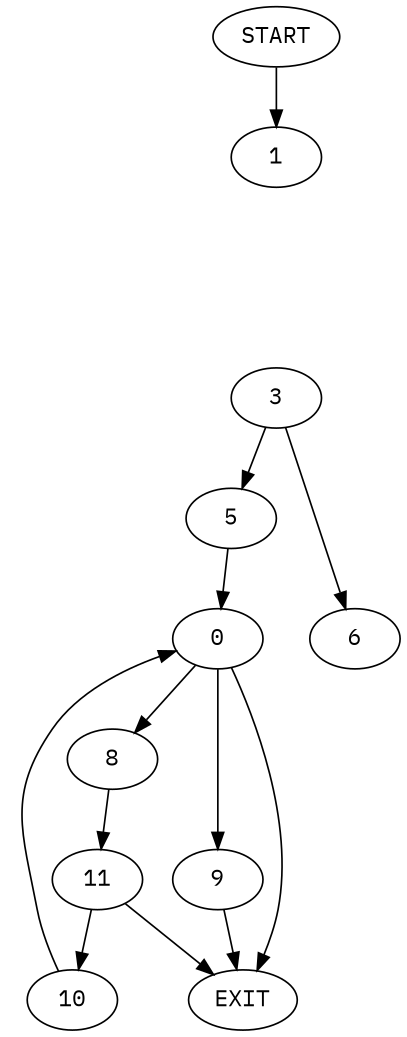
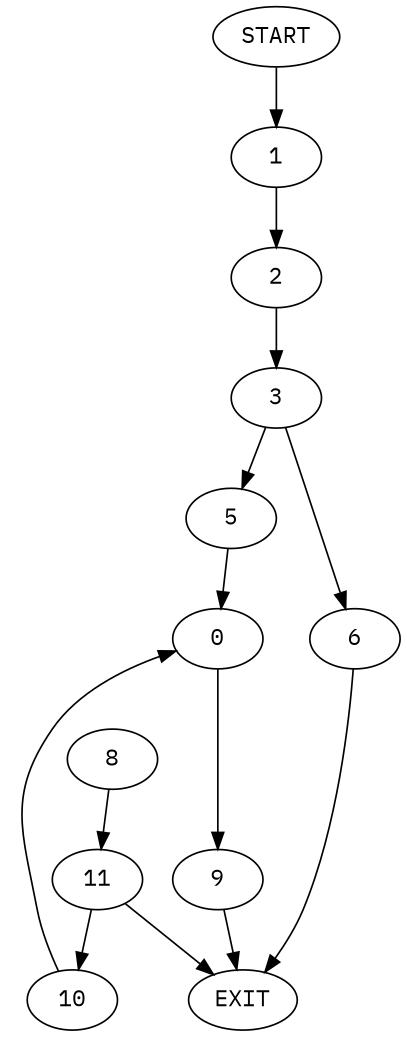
none -> (276, 278)
(171, 693) -> none
(277, 809) -> (331, 819)
